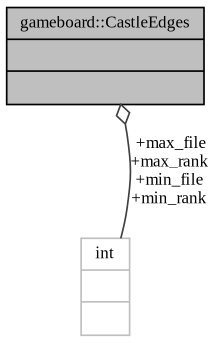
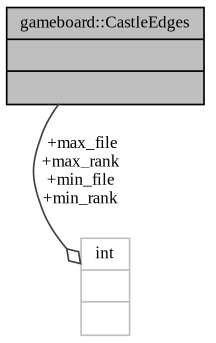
(130, 182) -> (34, 178)
